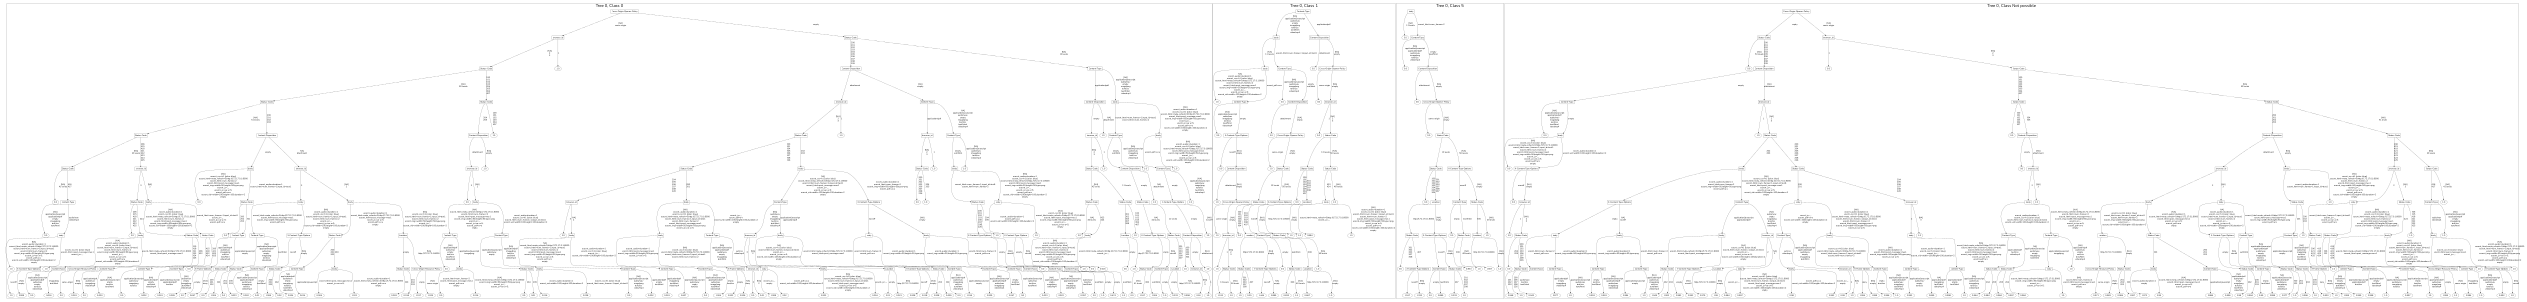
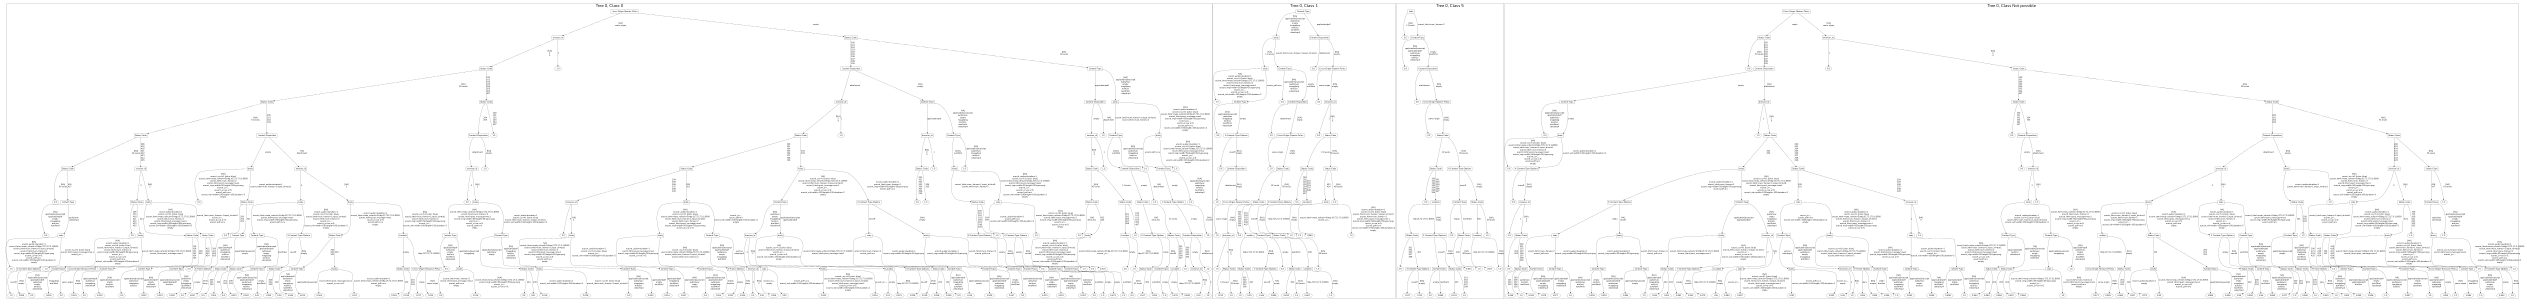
none -> (1543, 295)
